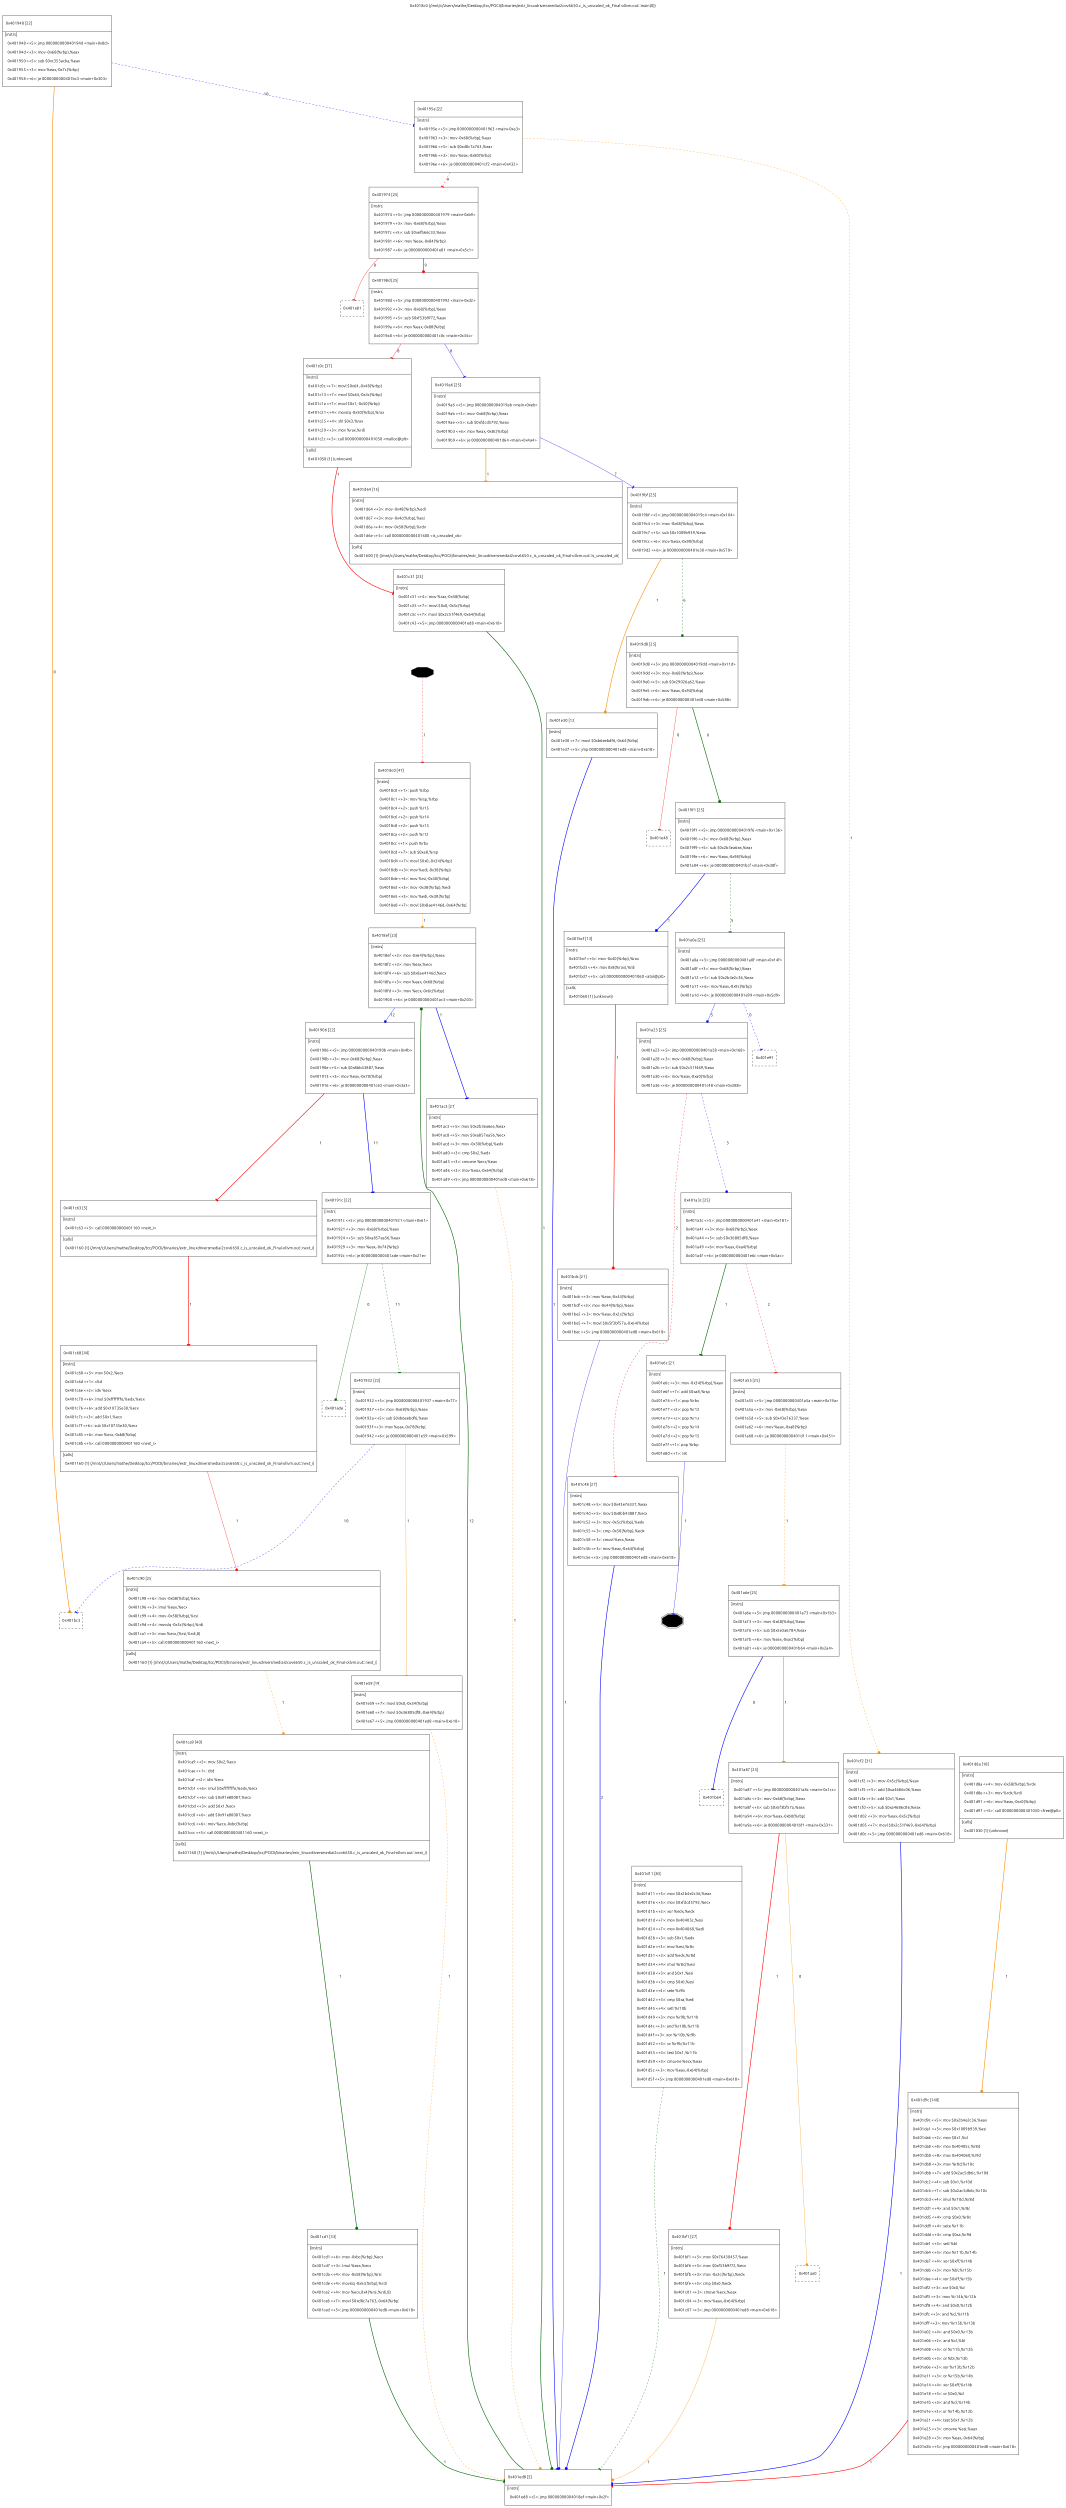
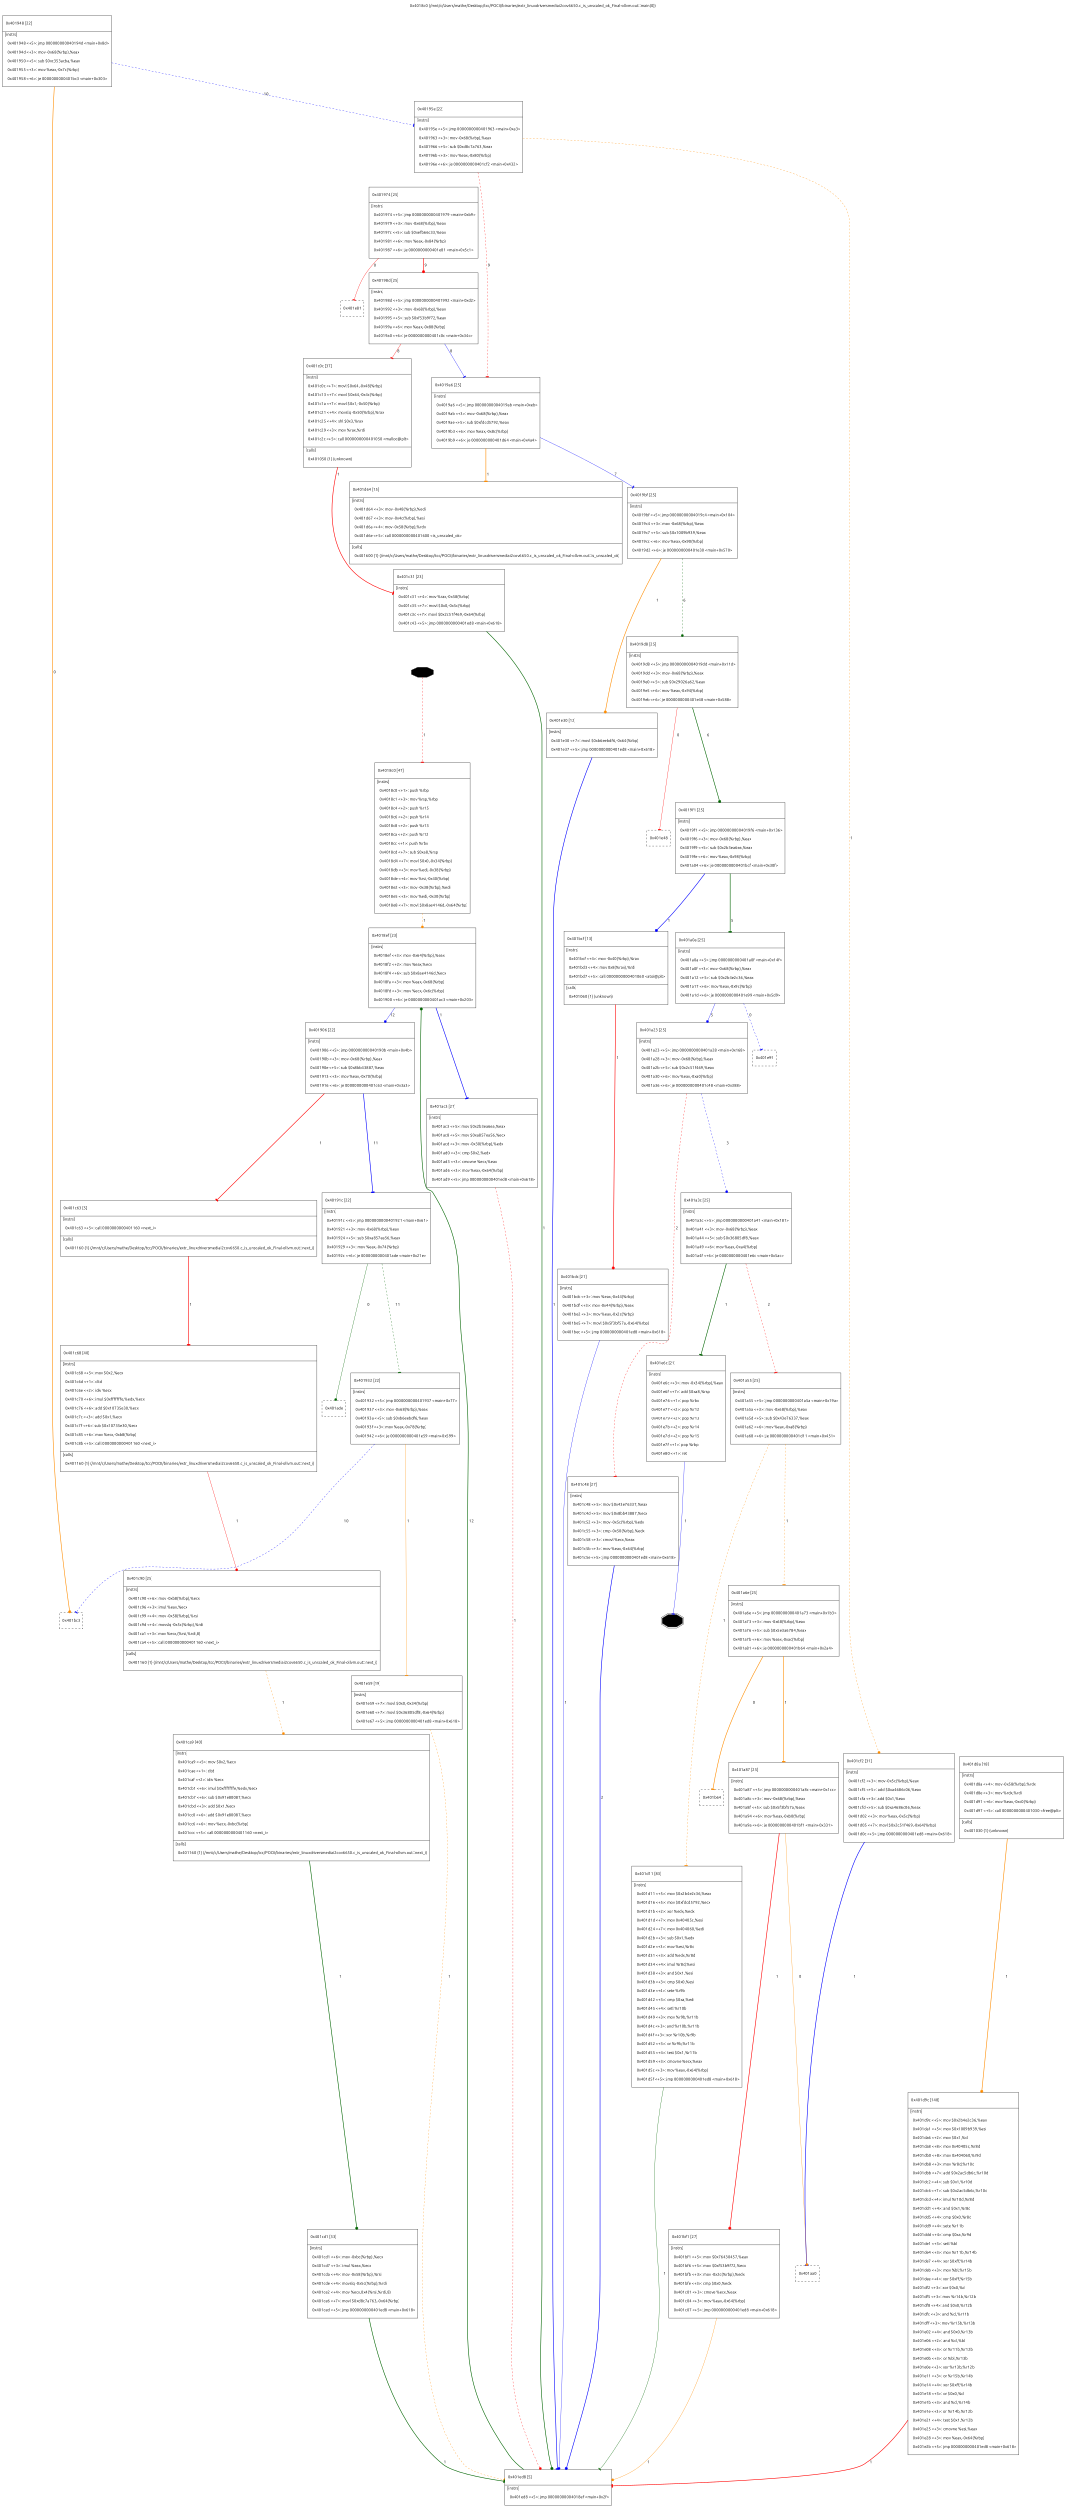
(446, 179) -> (487, 274)
(730, 902) -> (730, 902)
none -> (705, 1650)
(732, 1720) -> (732, 1720)
(513, 1829) -> (513, 1829)
(885, 2260) -> (813, 2049)
(659, 2284) -> (659, 2284)
